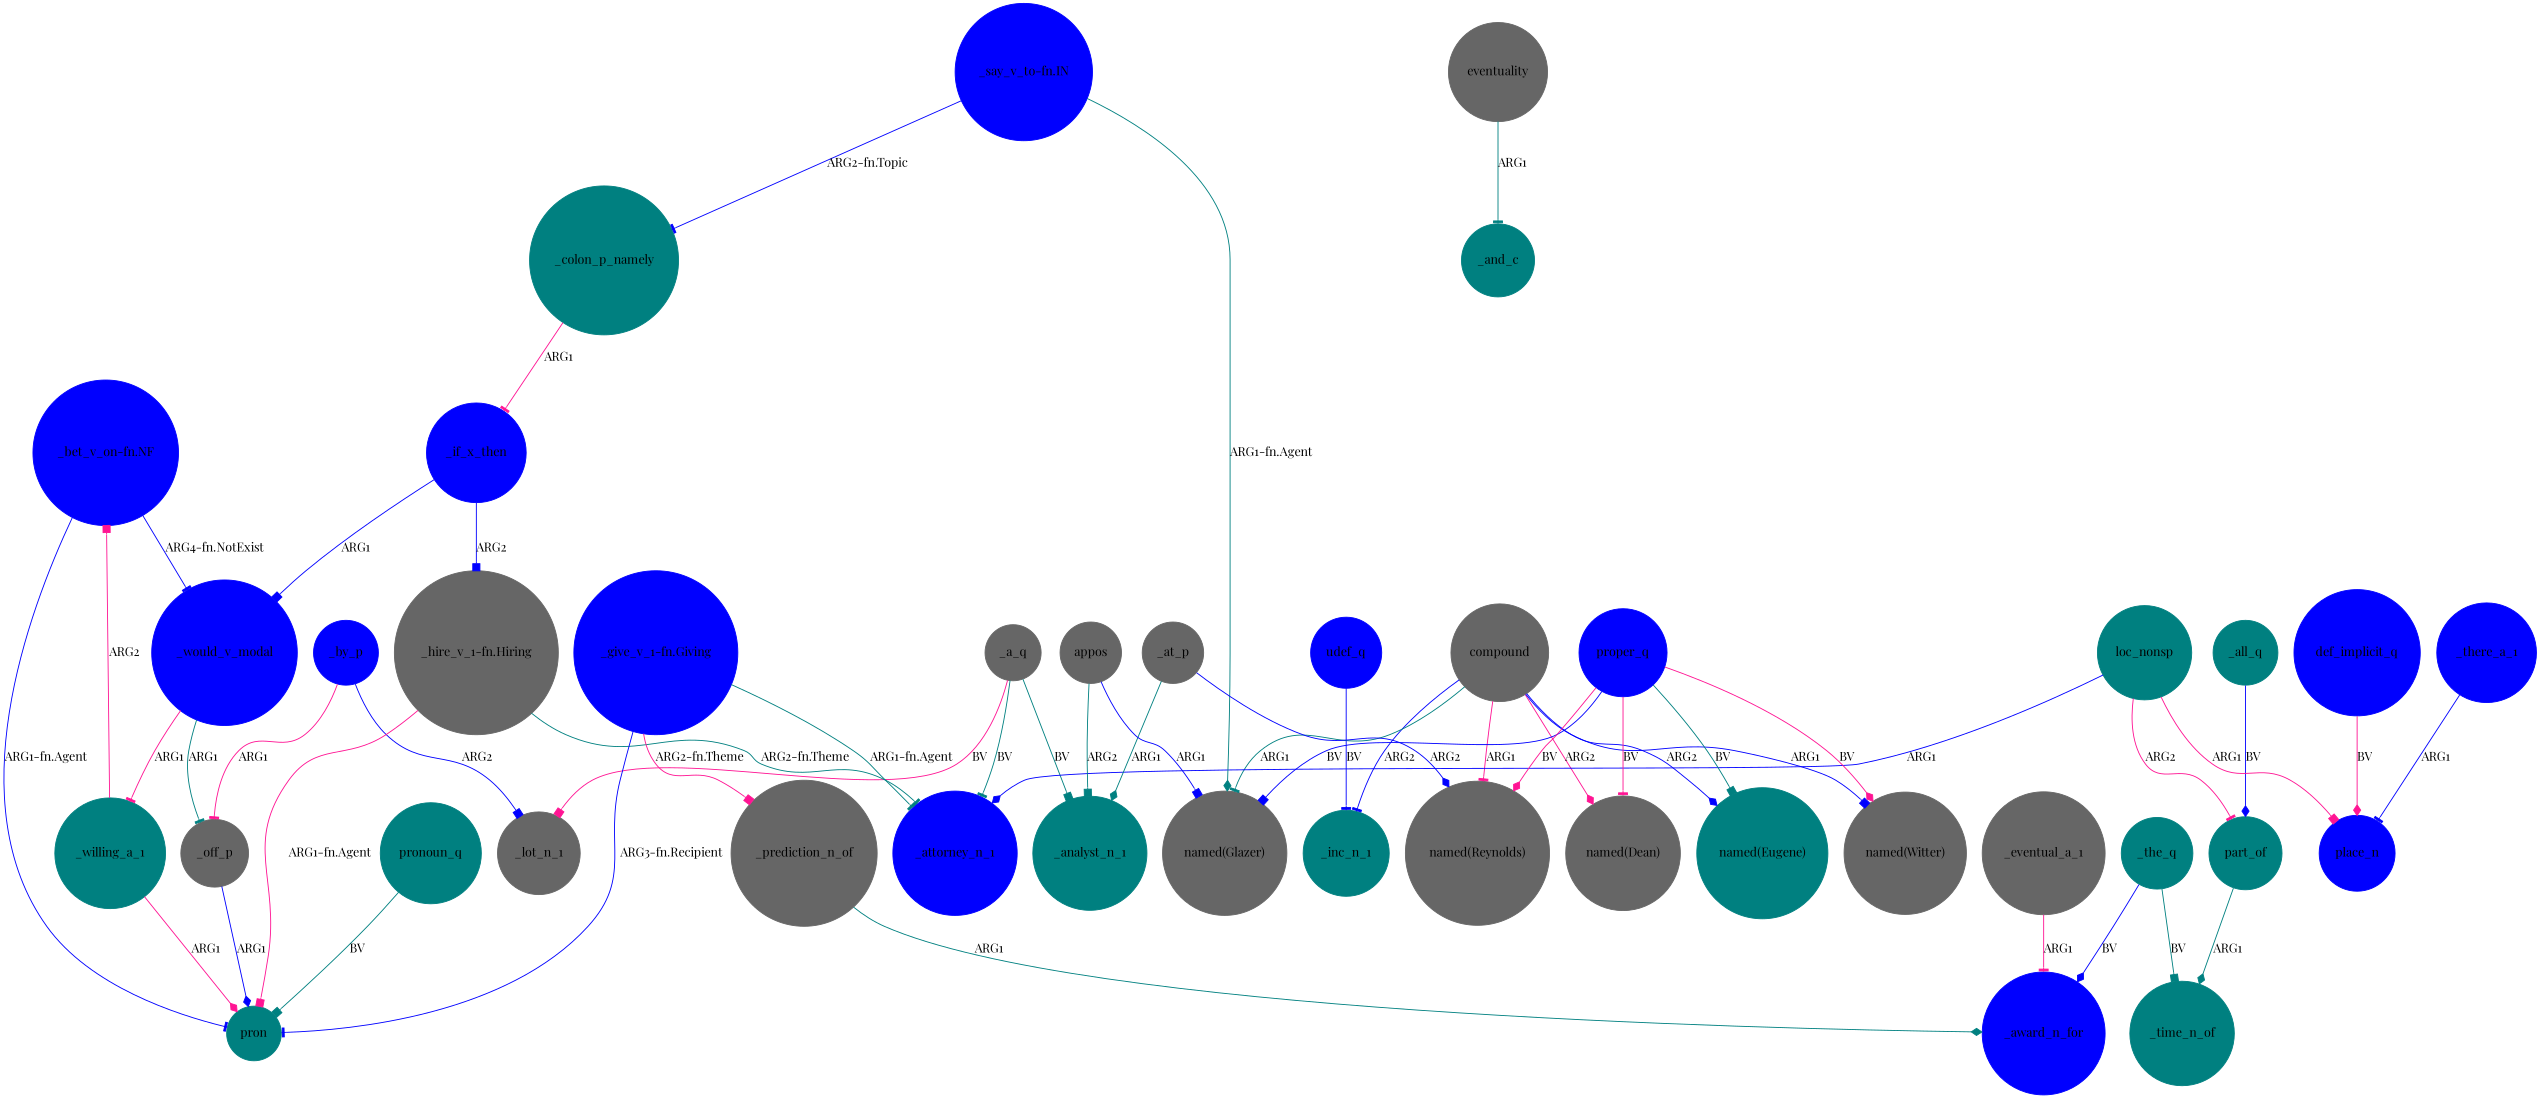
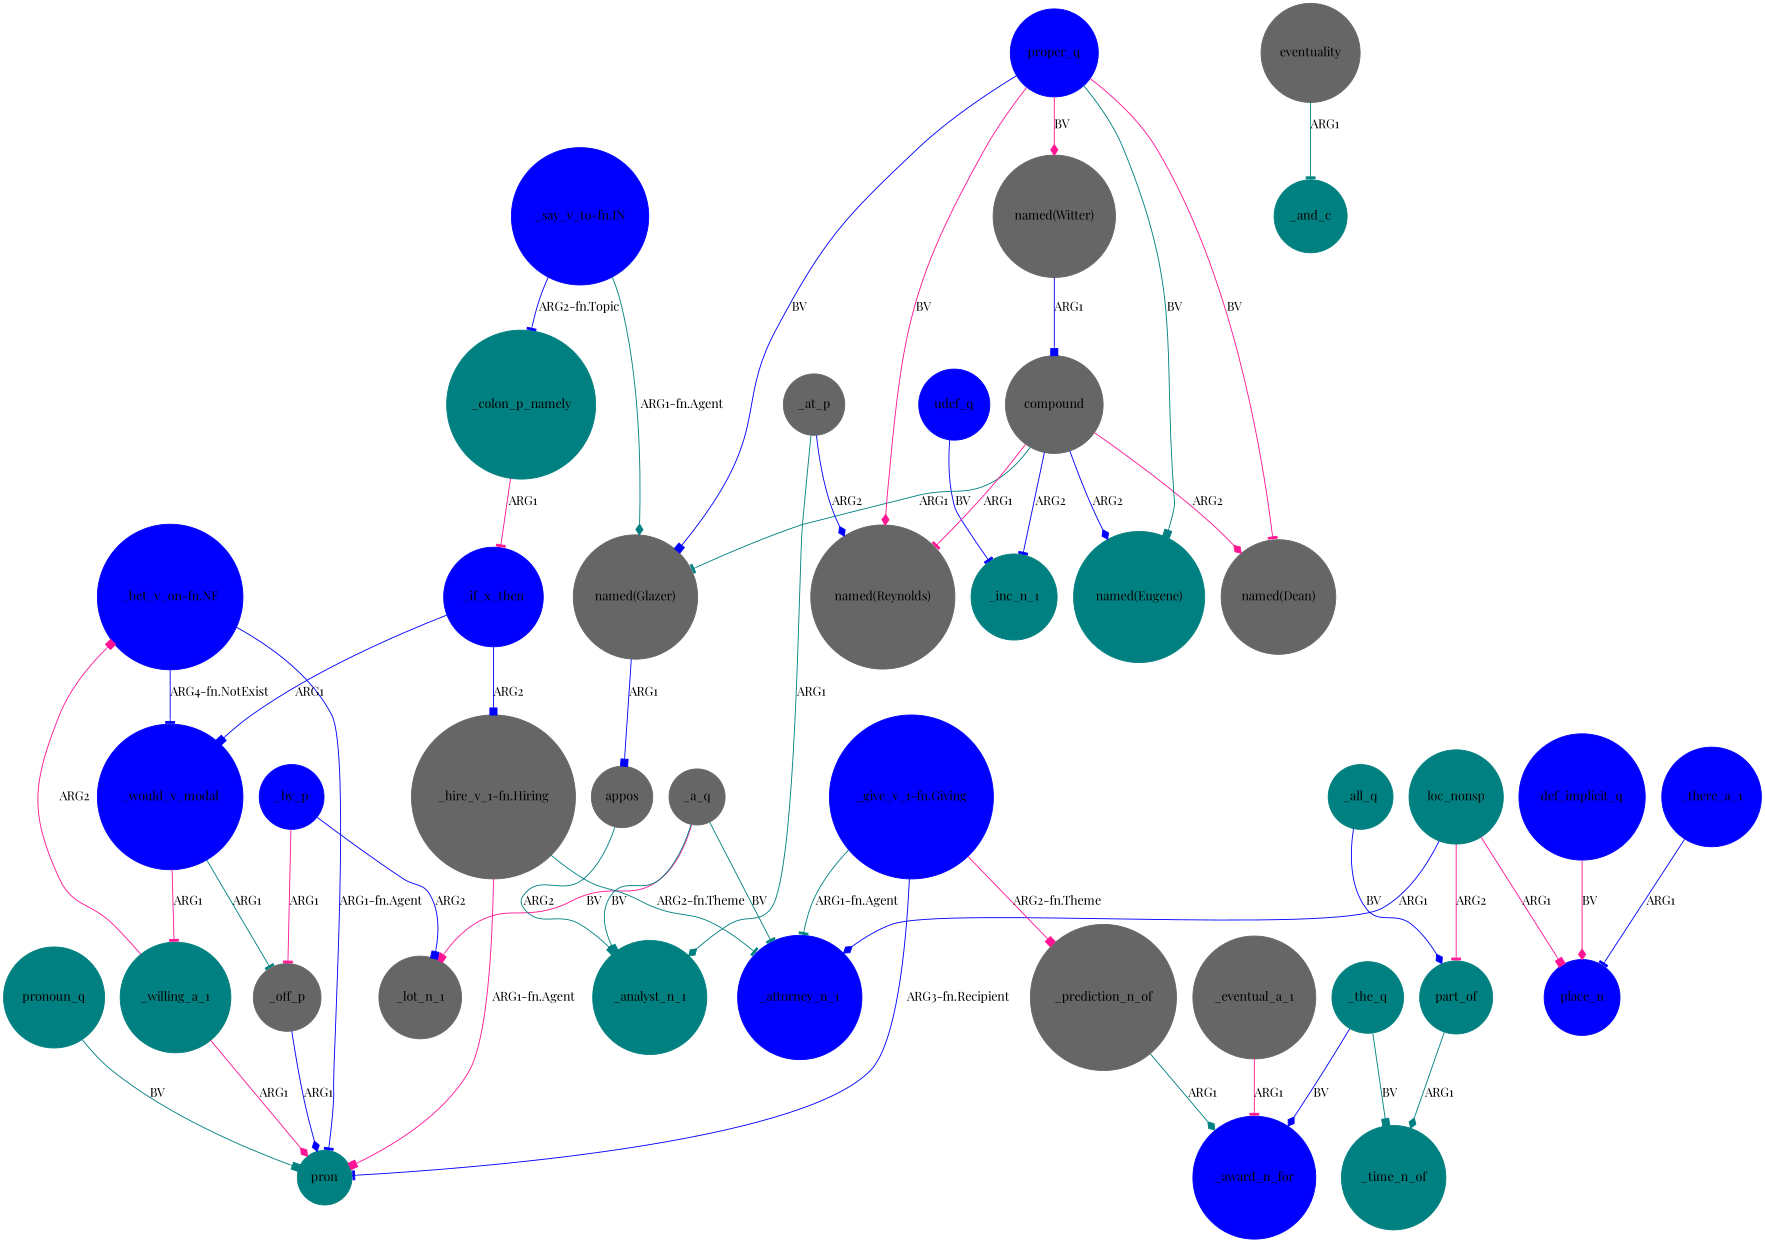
(1143, 740) -> (628, 708)
(1690, 747) -> (1054, 312)
